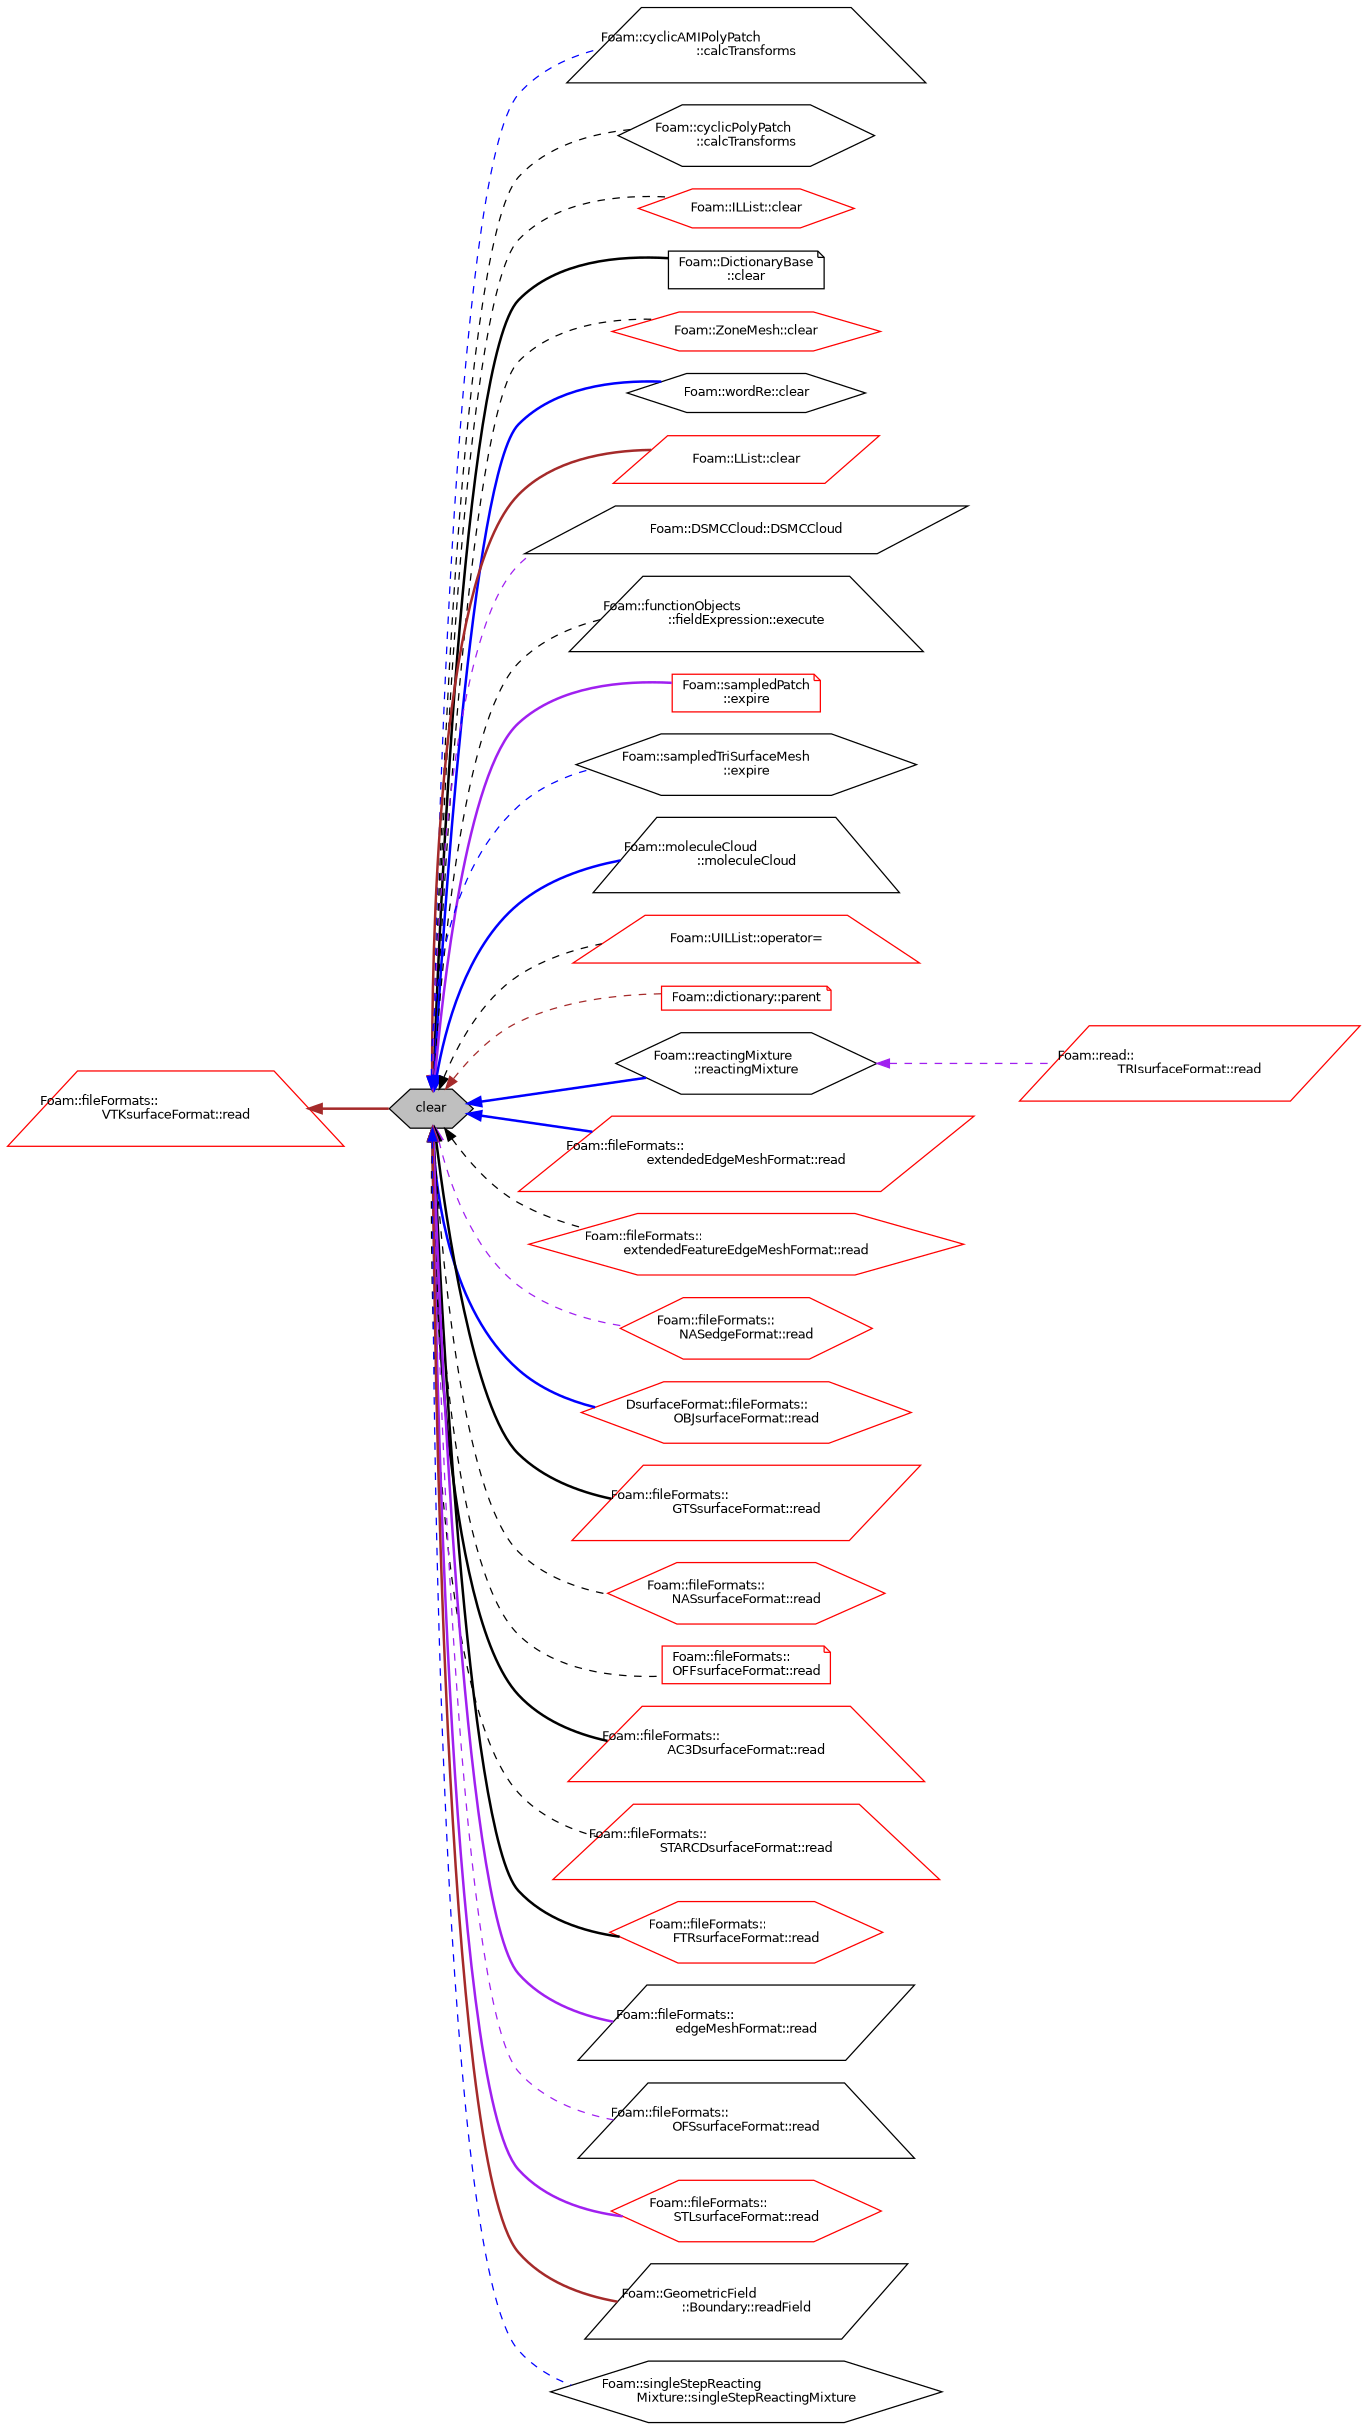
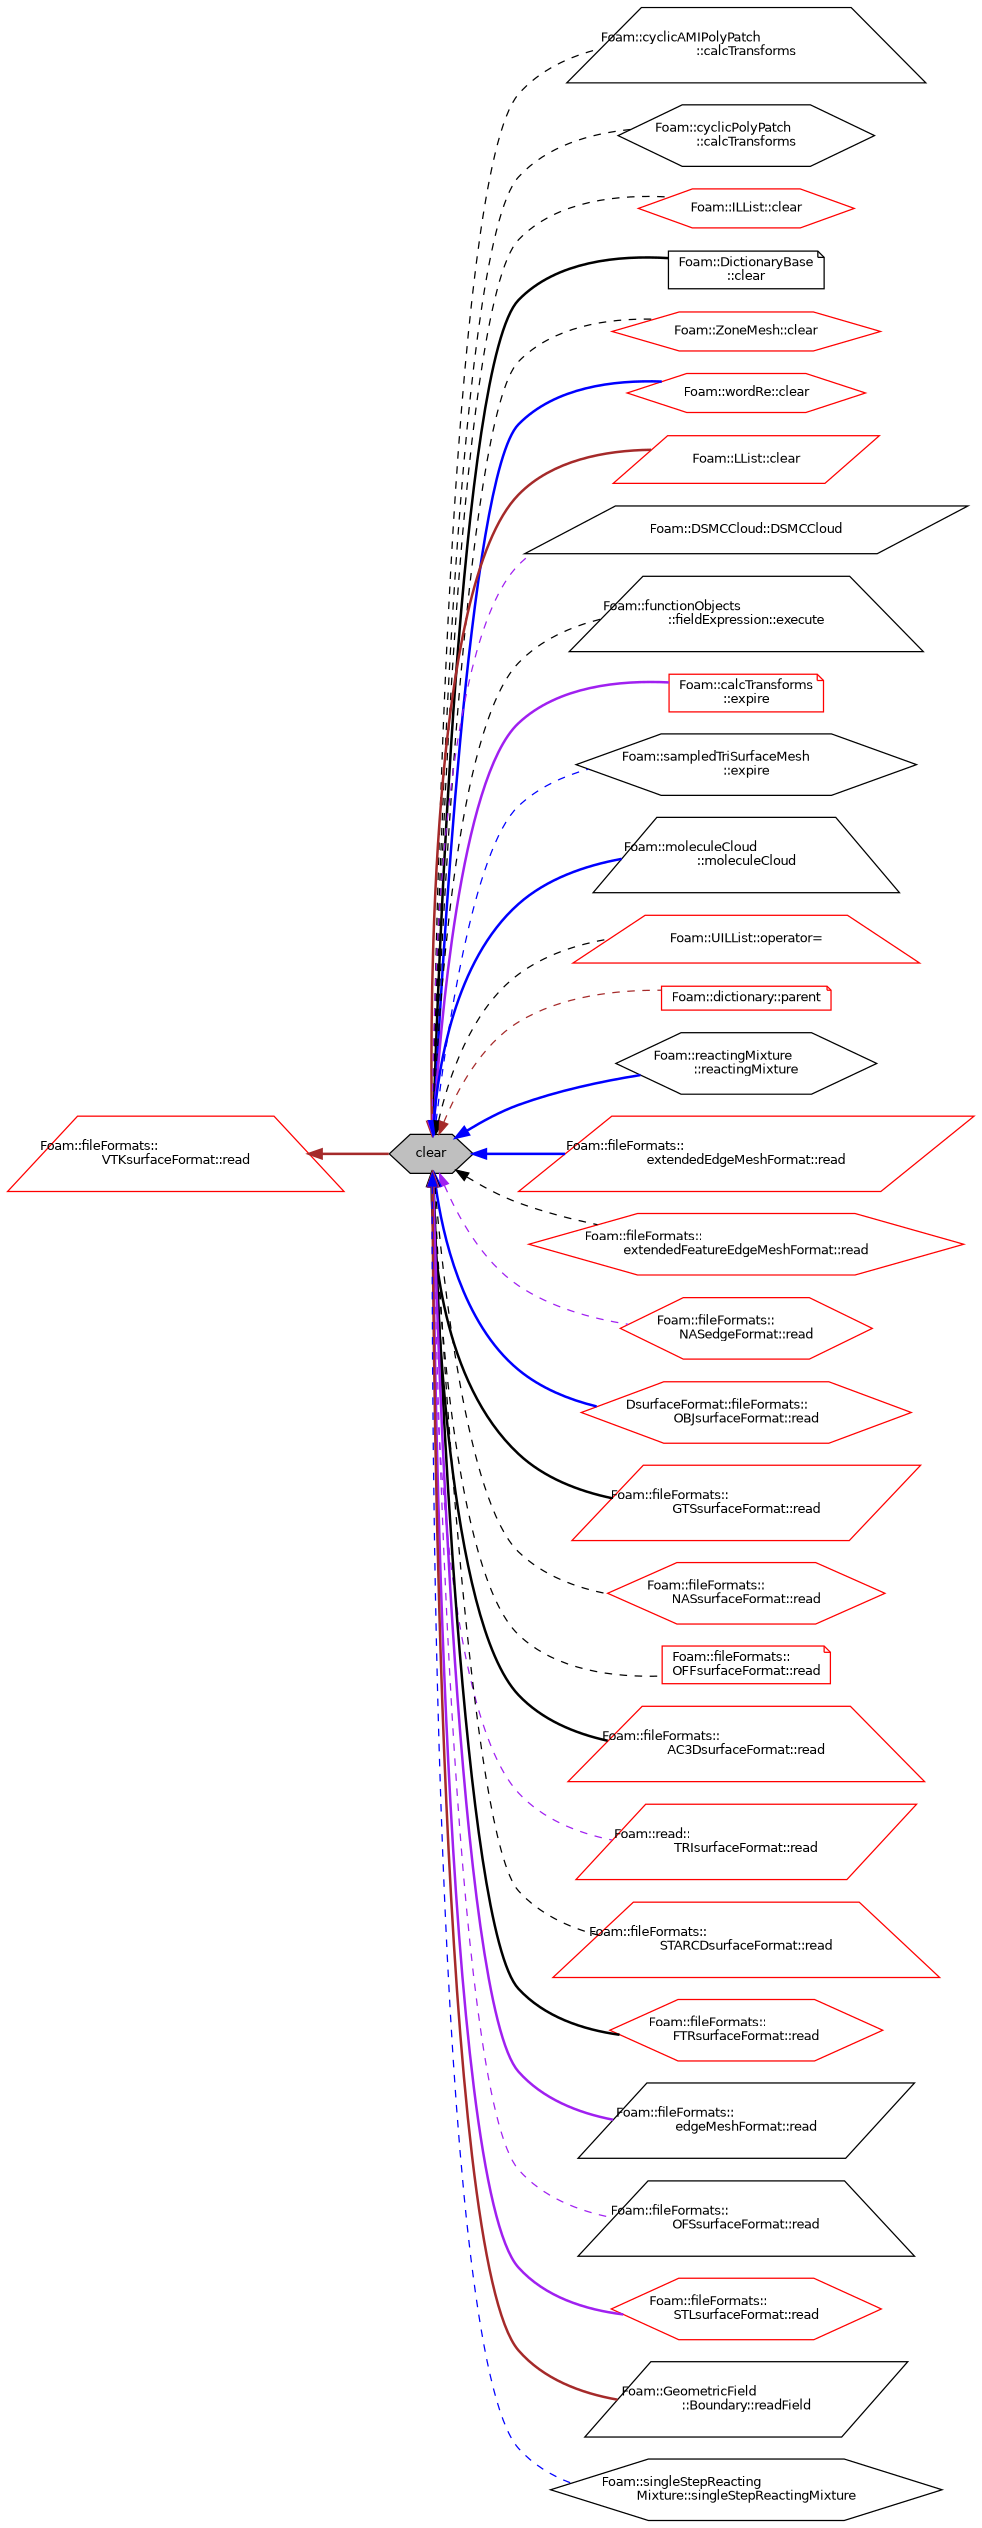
(746, 393) -> (746, 393)
(463, 399) -> (461, 416)
(746, 693) -> (746, 693)
(972, 1063) -> (450, 1549)
